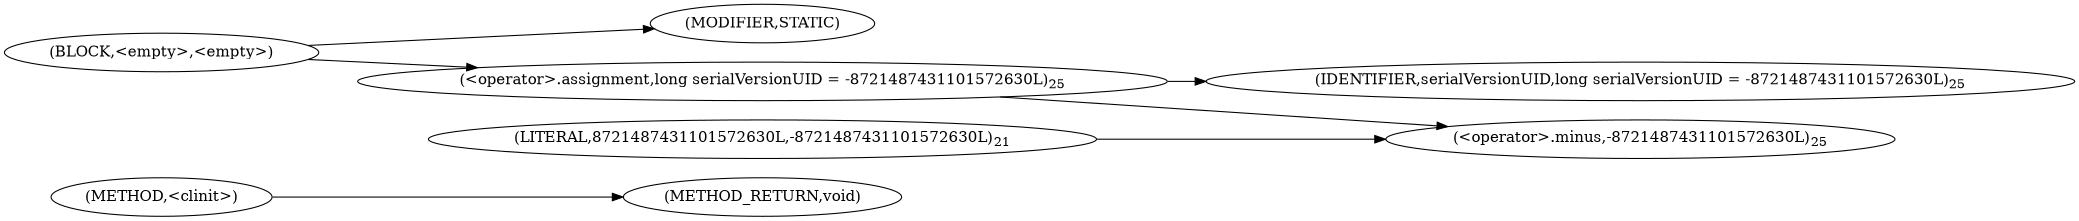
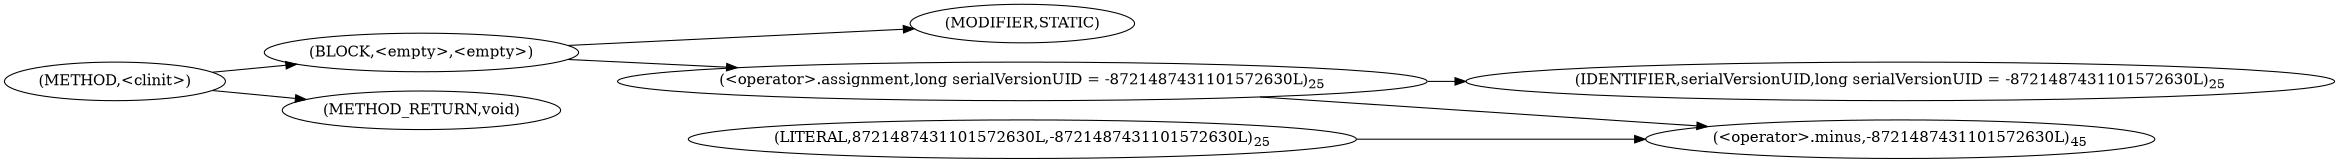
none -> (249, 69)
(1002, 138) -> (1262, 138)
(1819, 138) -> (2079, 138)
